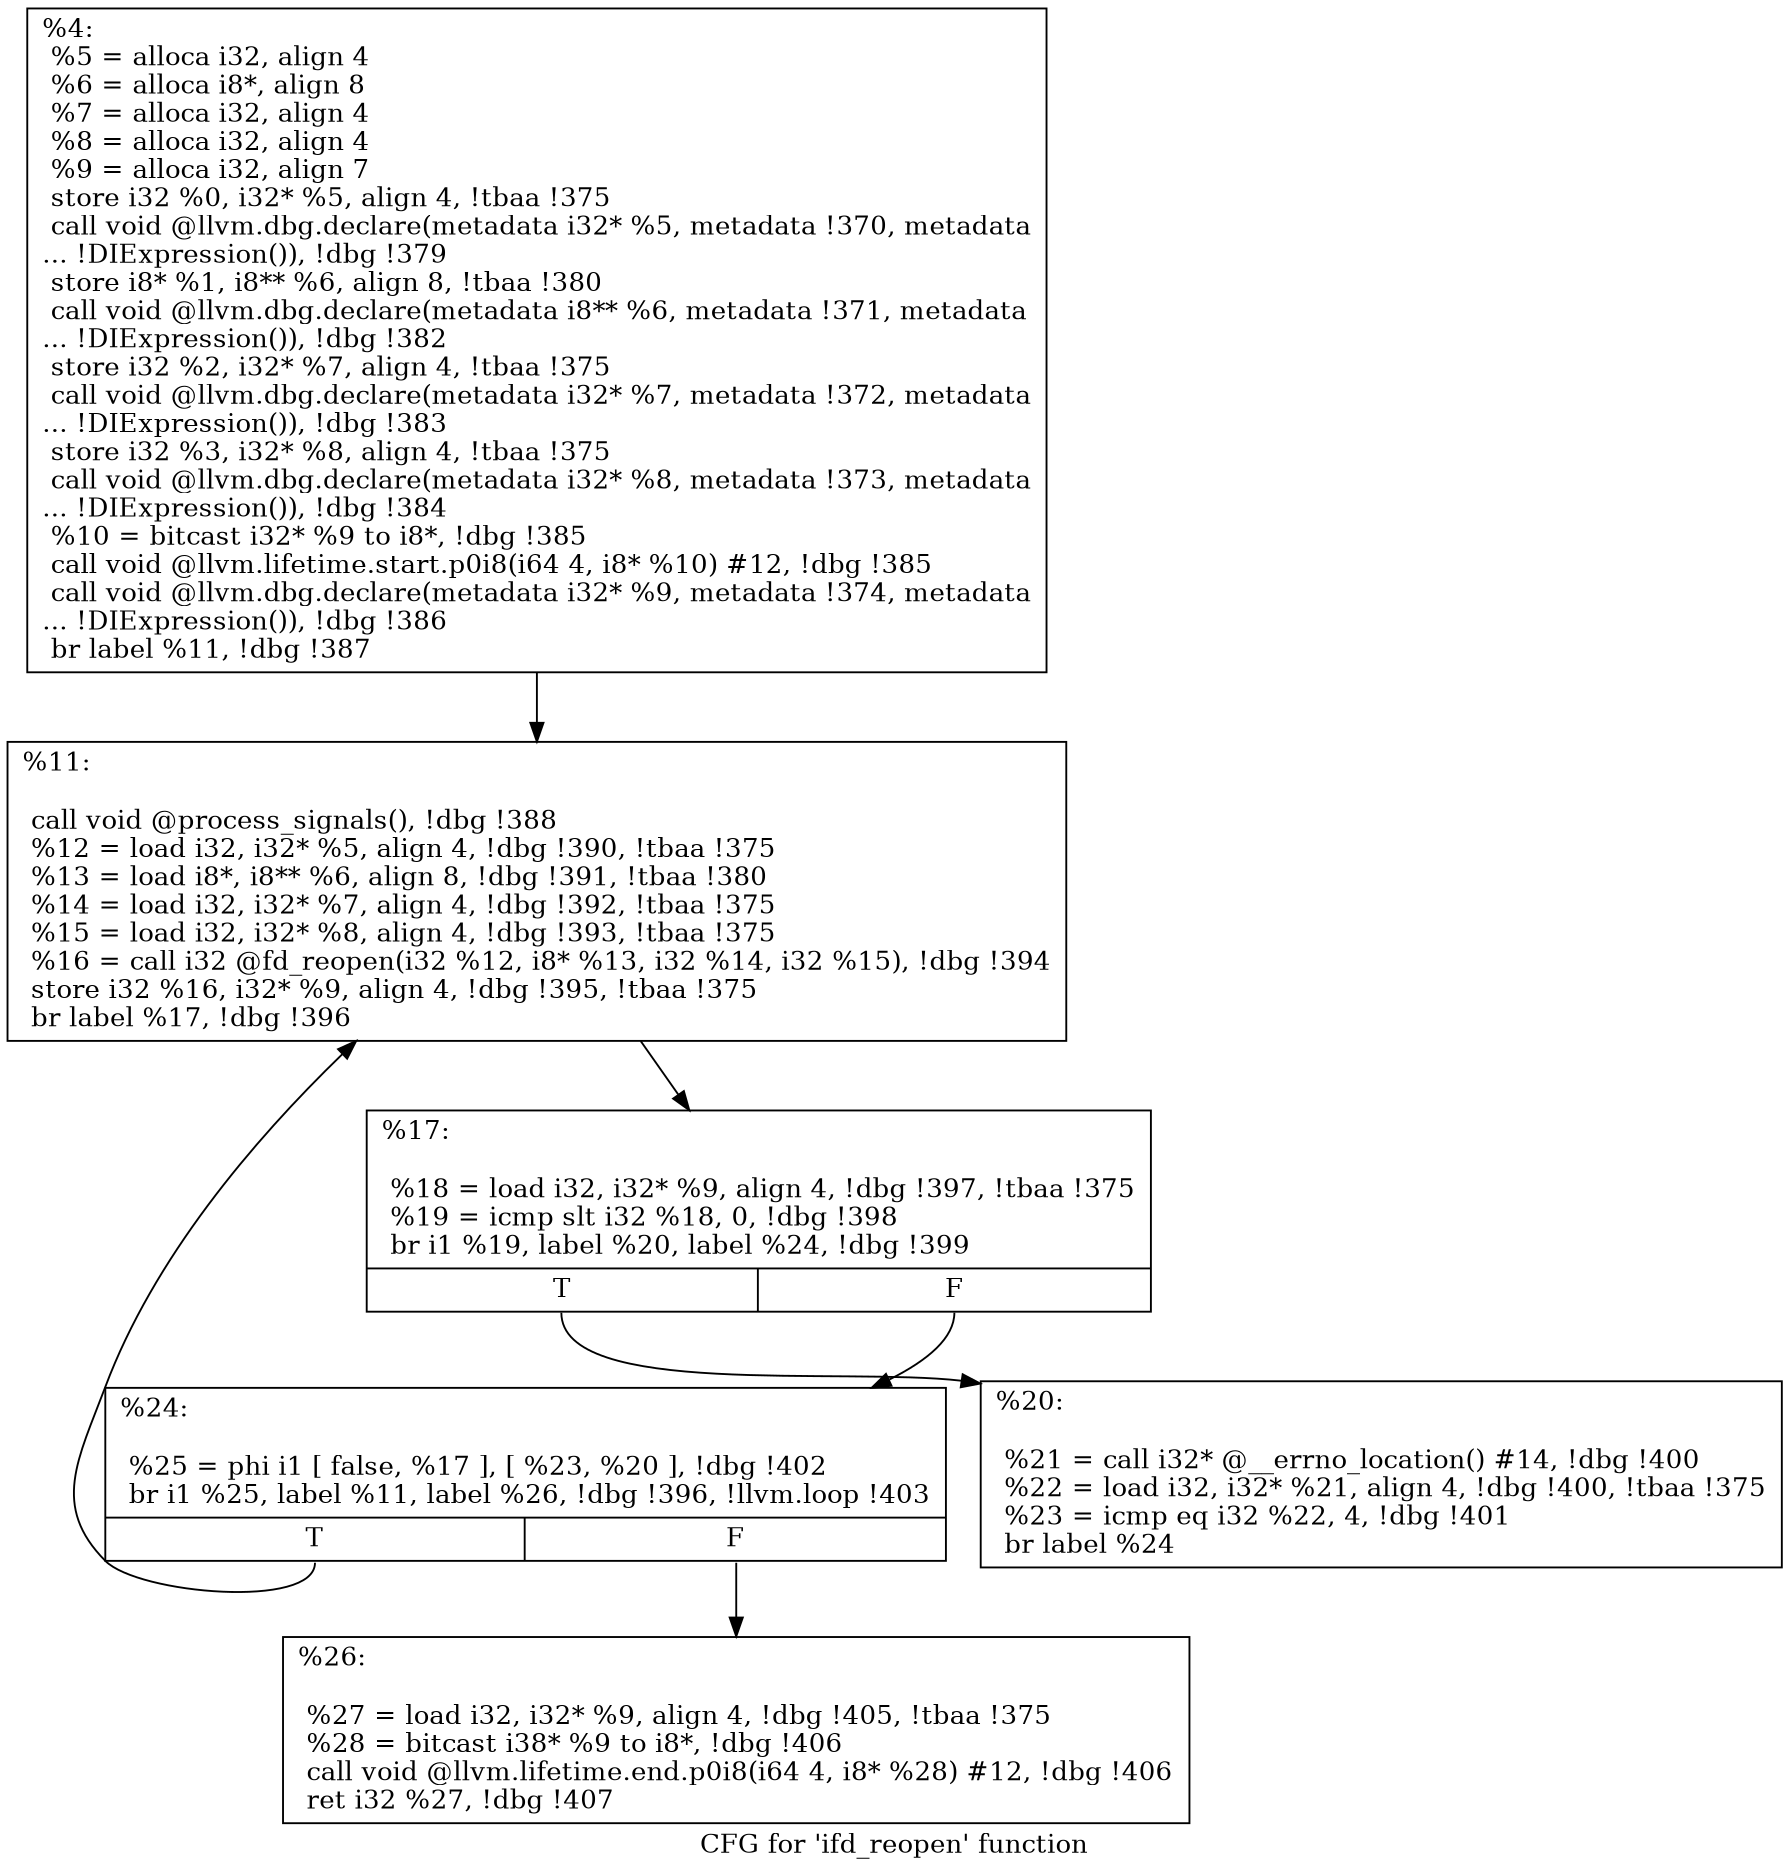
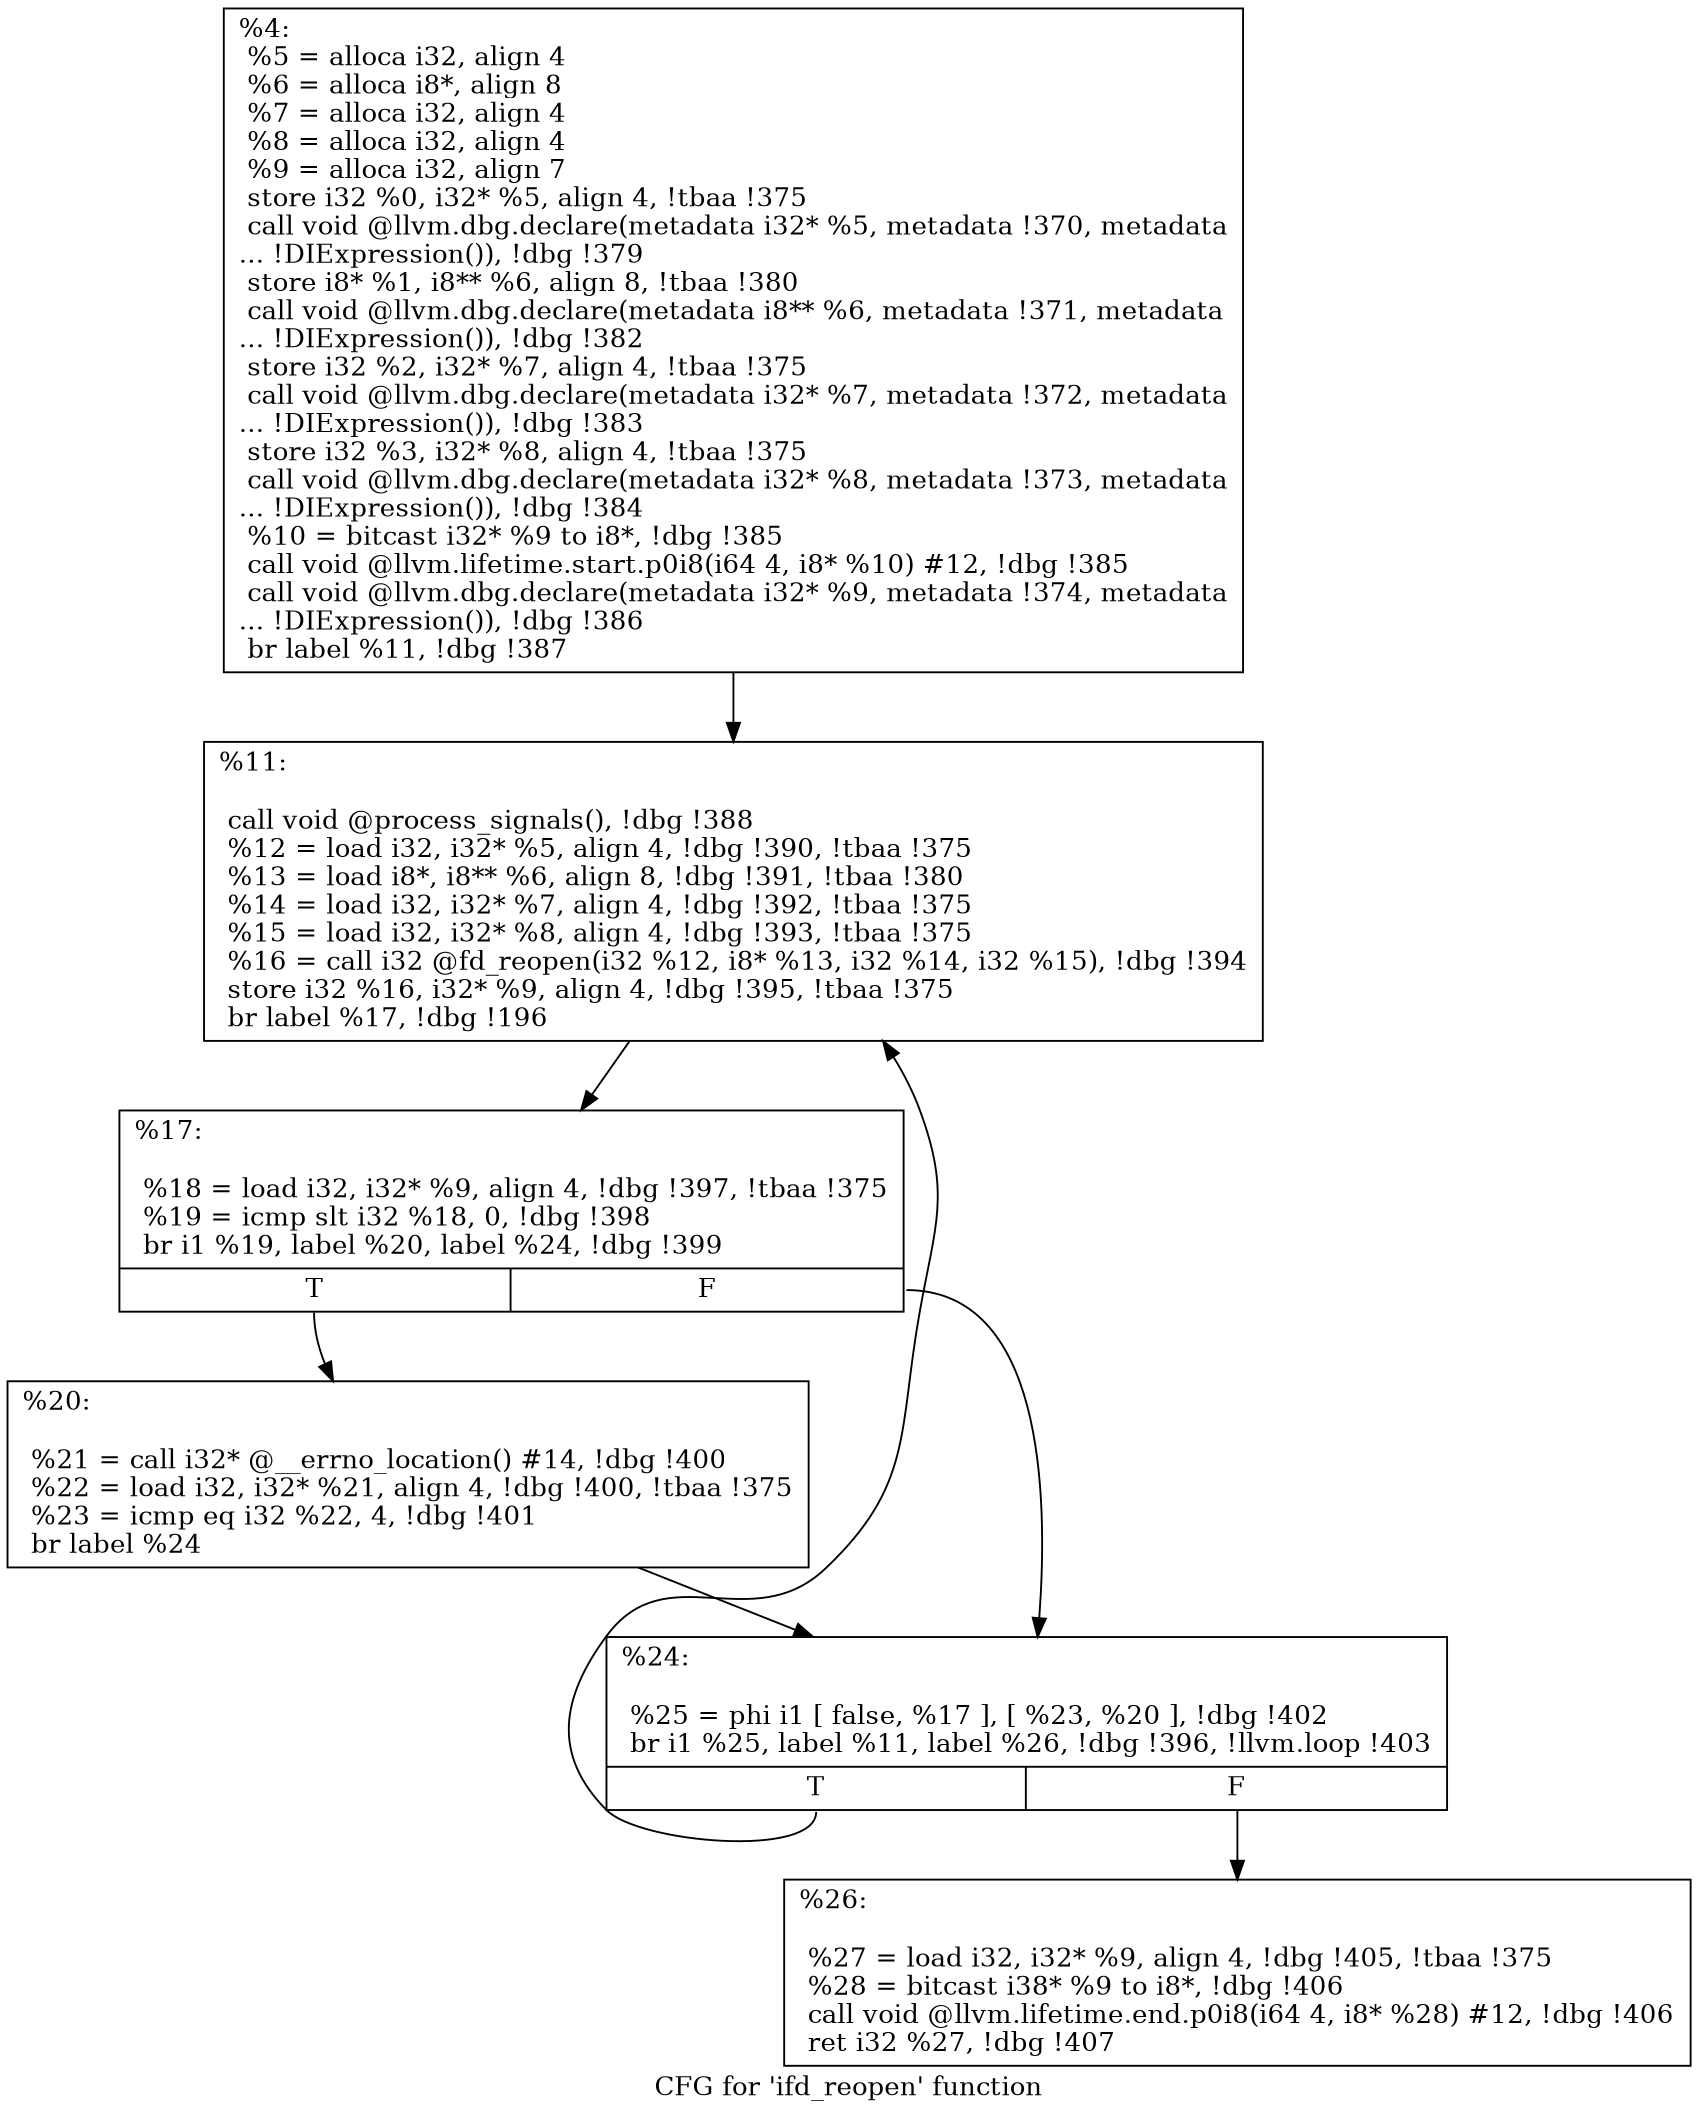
(187, 1018) -> (384, 1018)
none -> (748, 1611)
